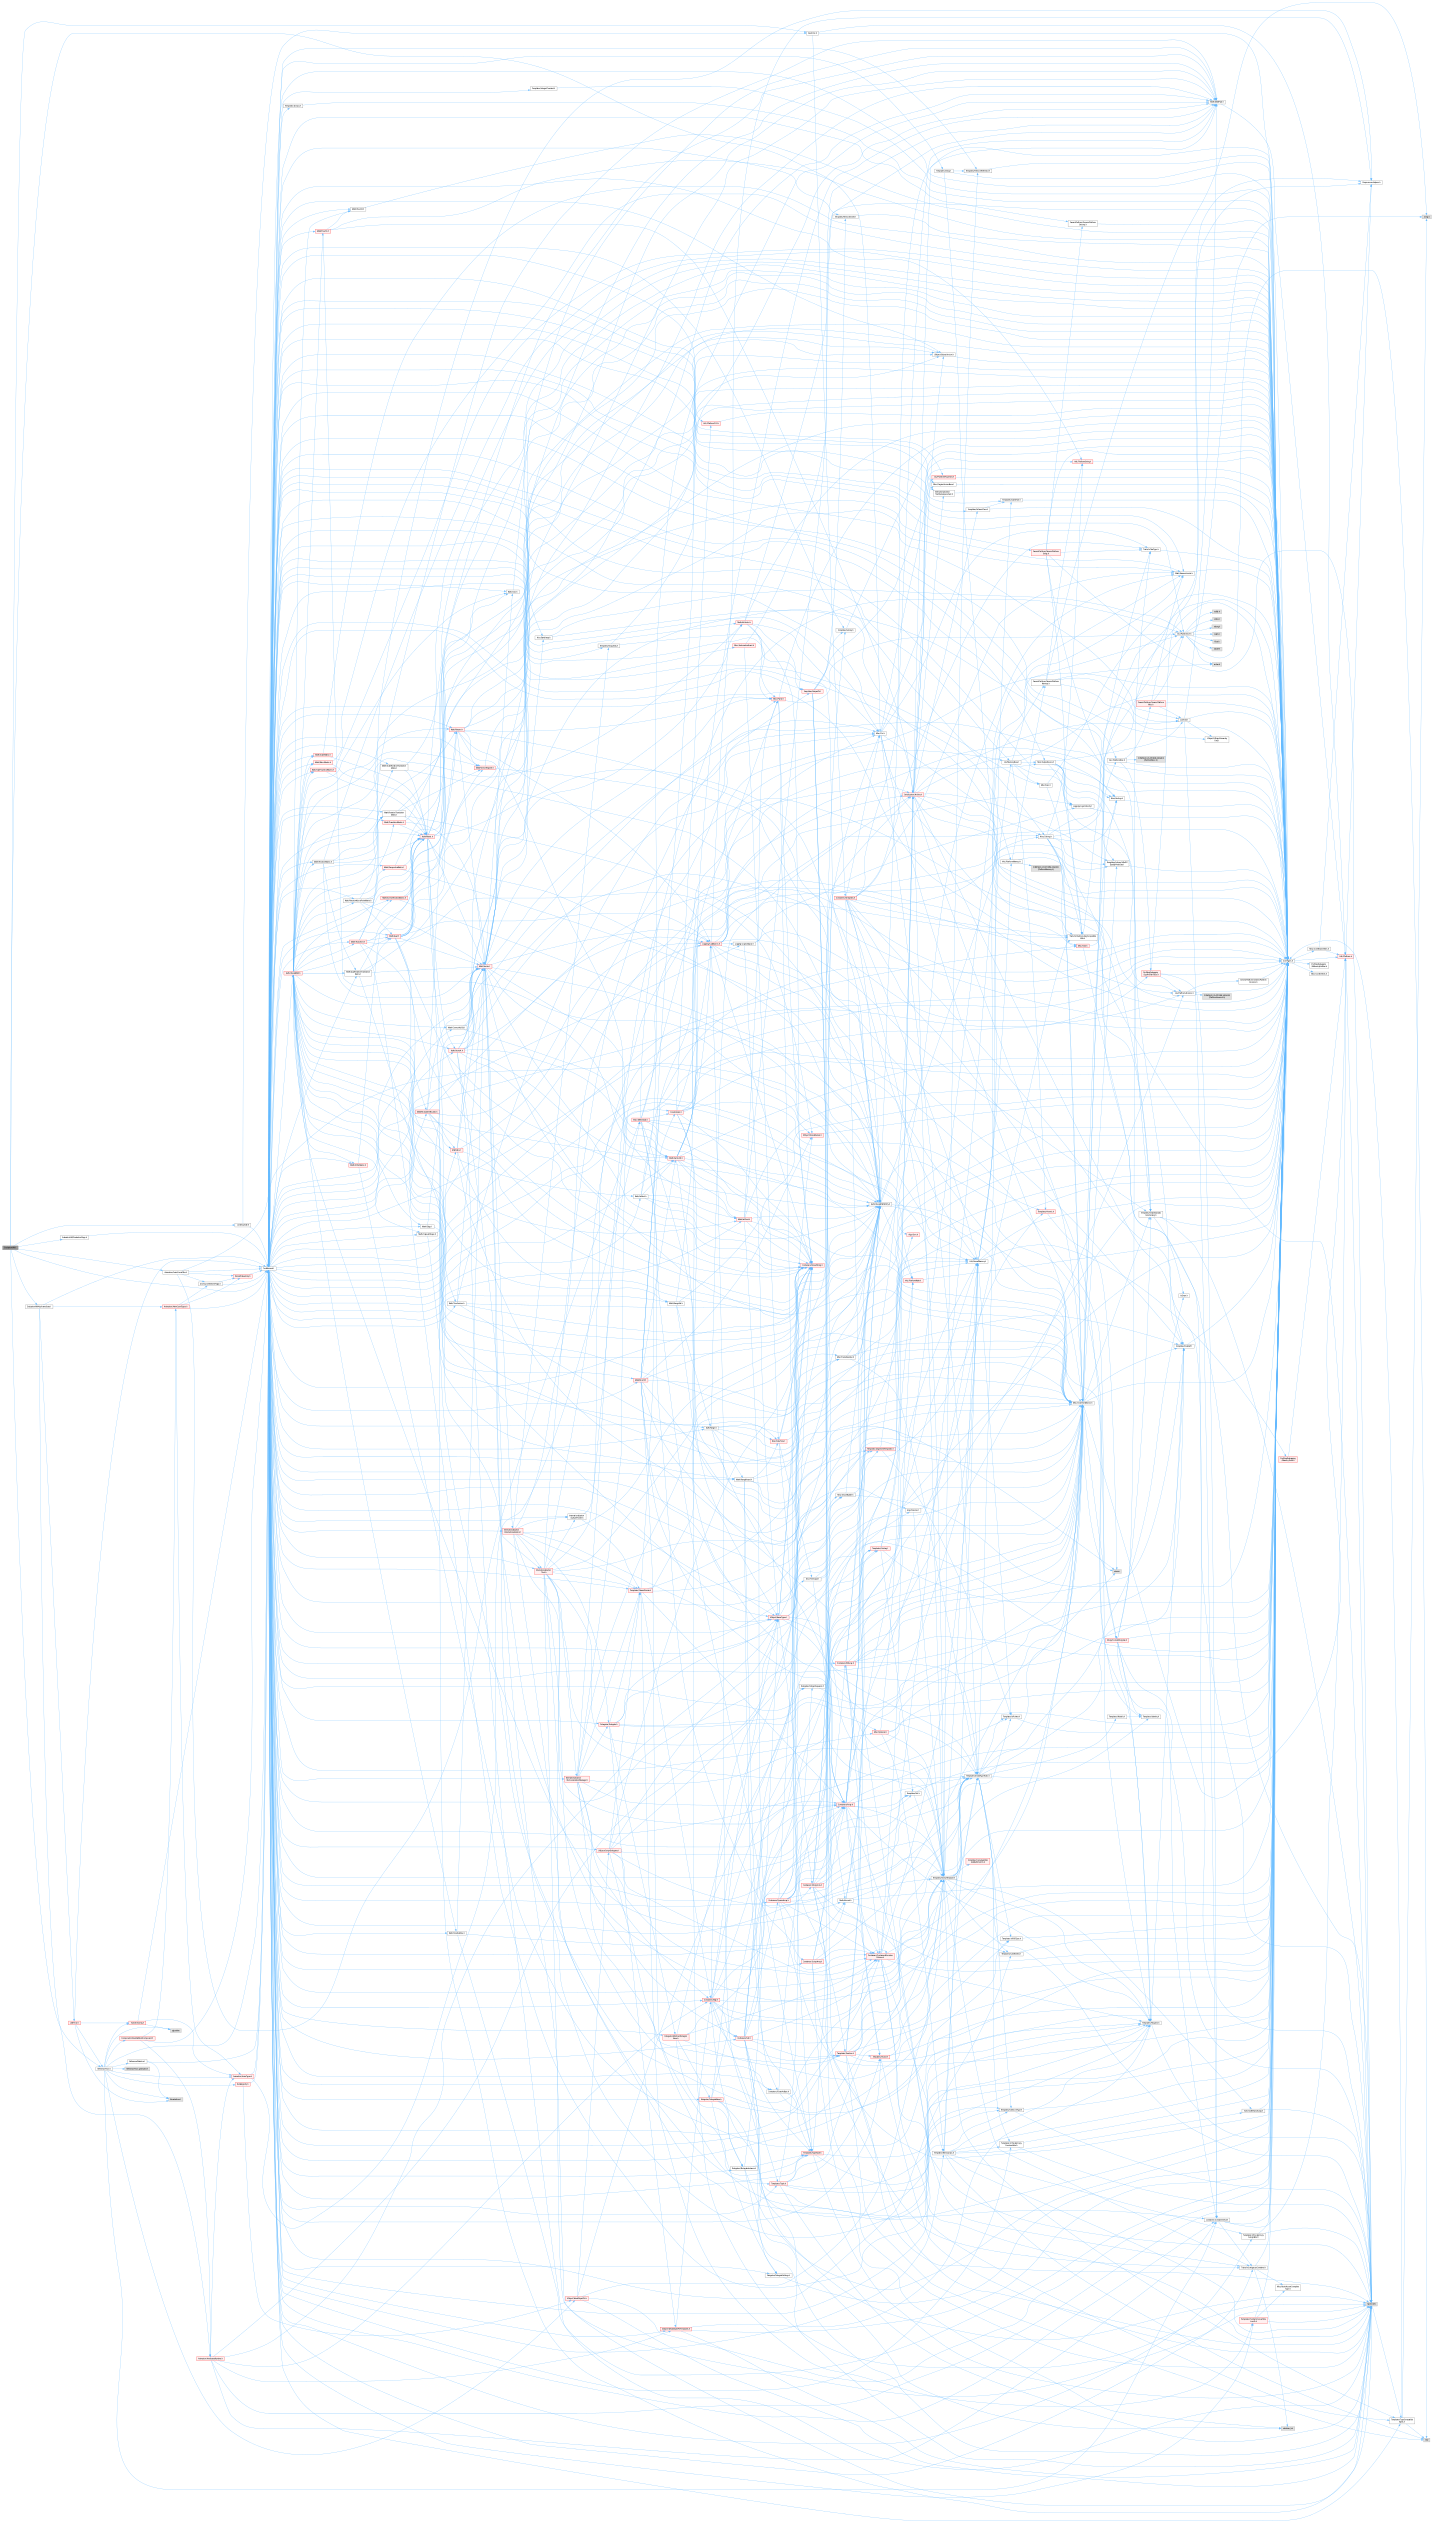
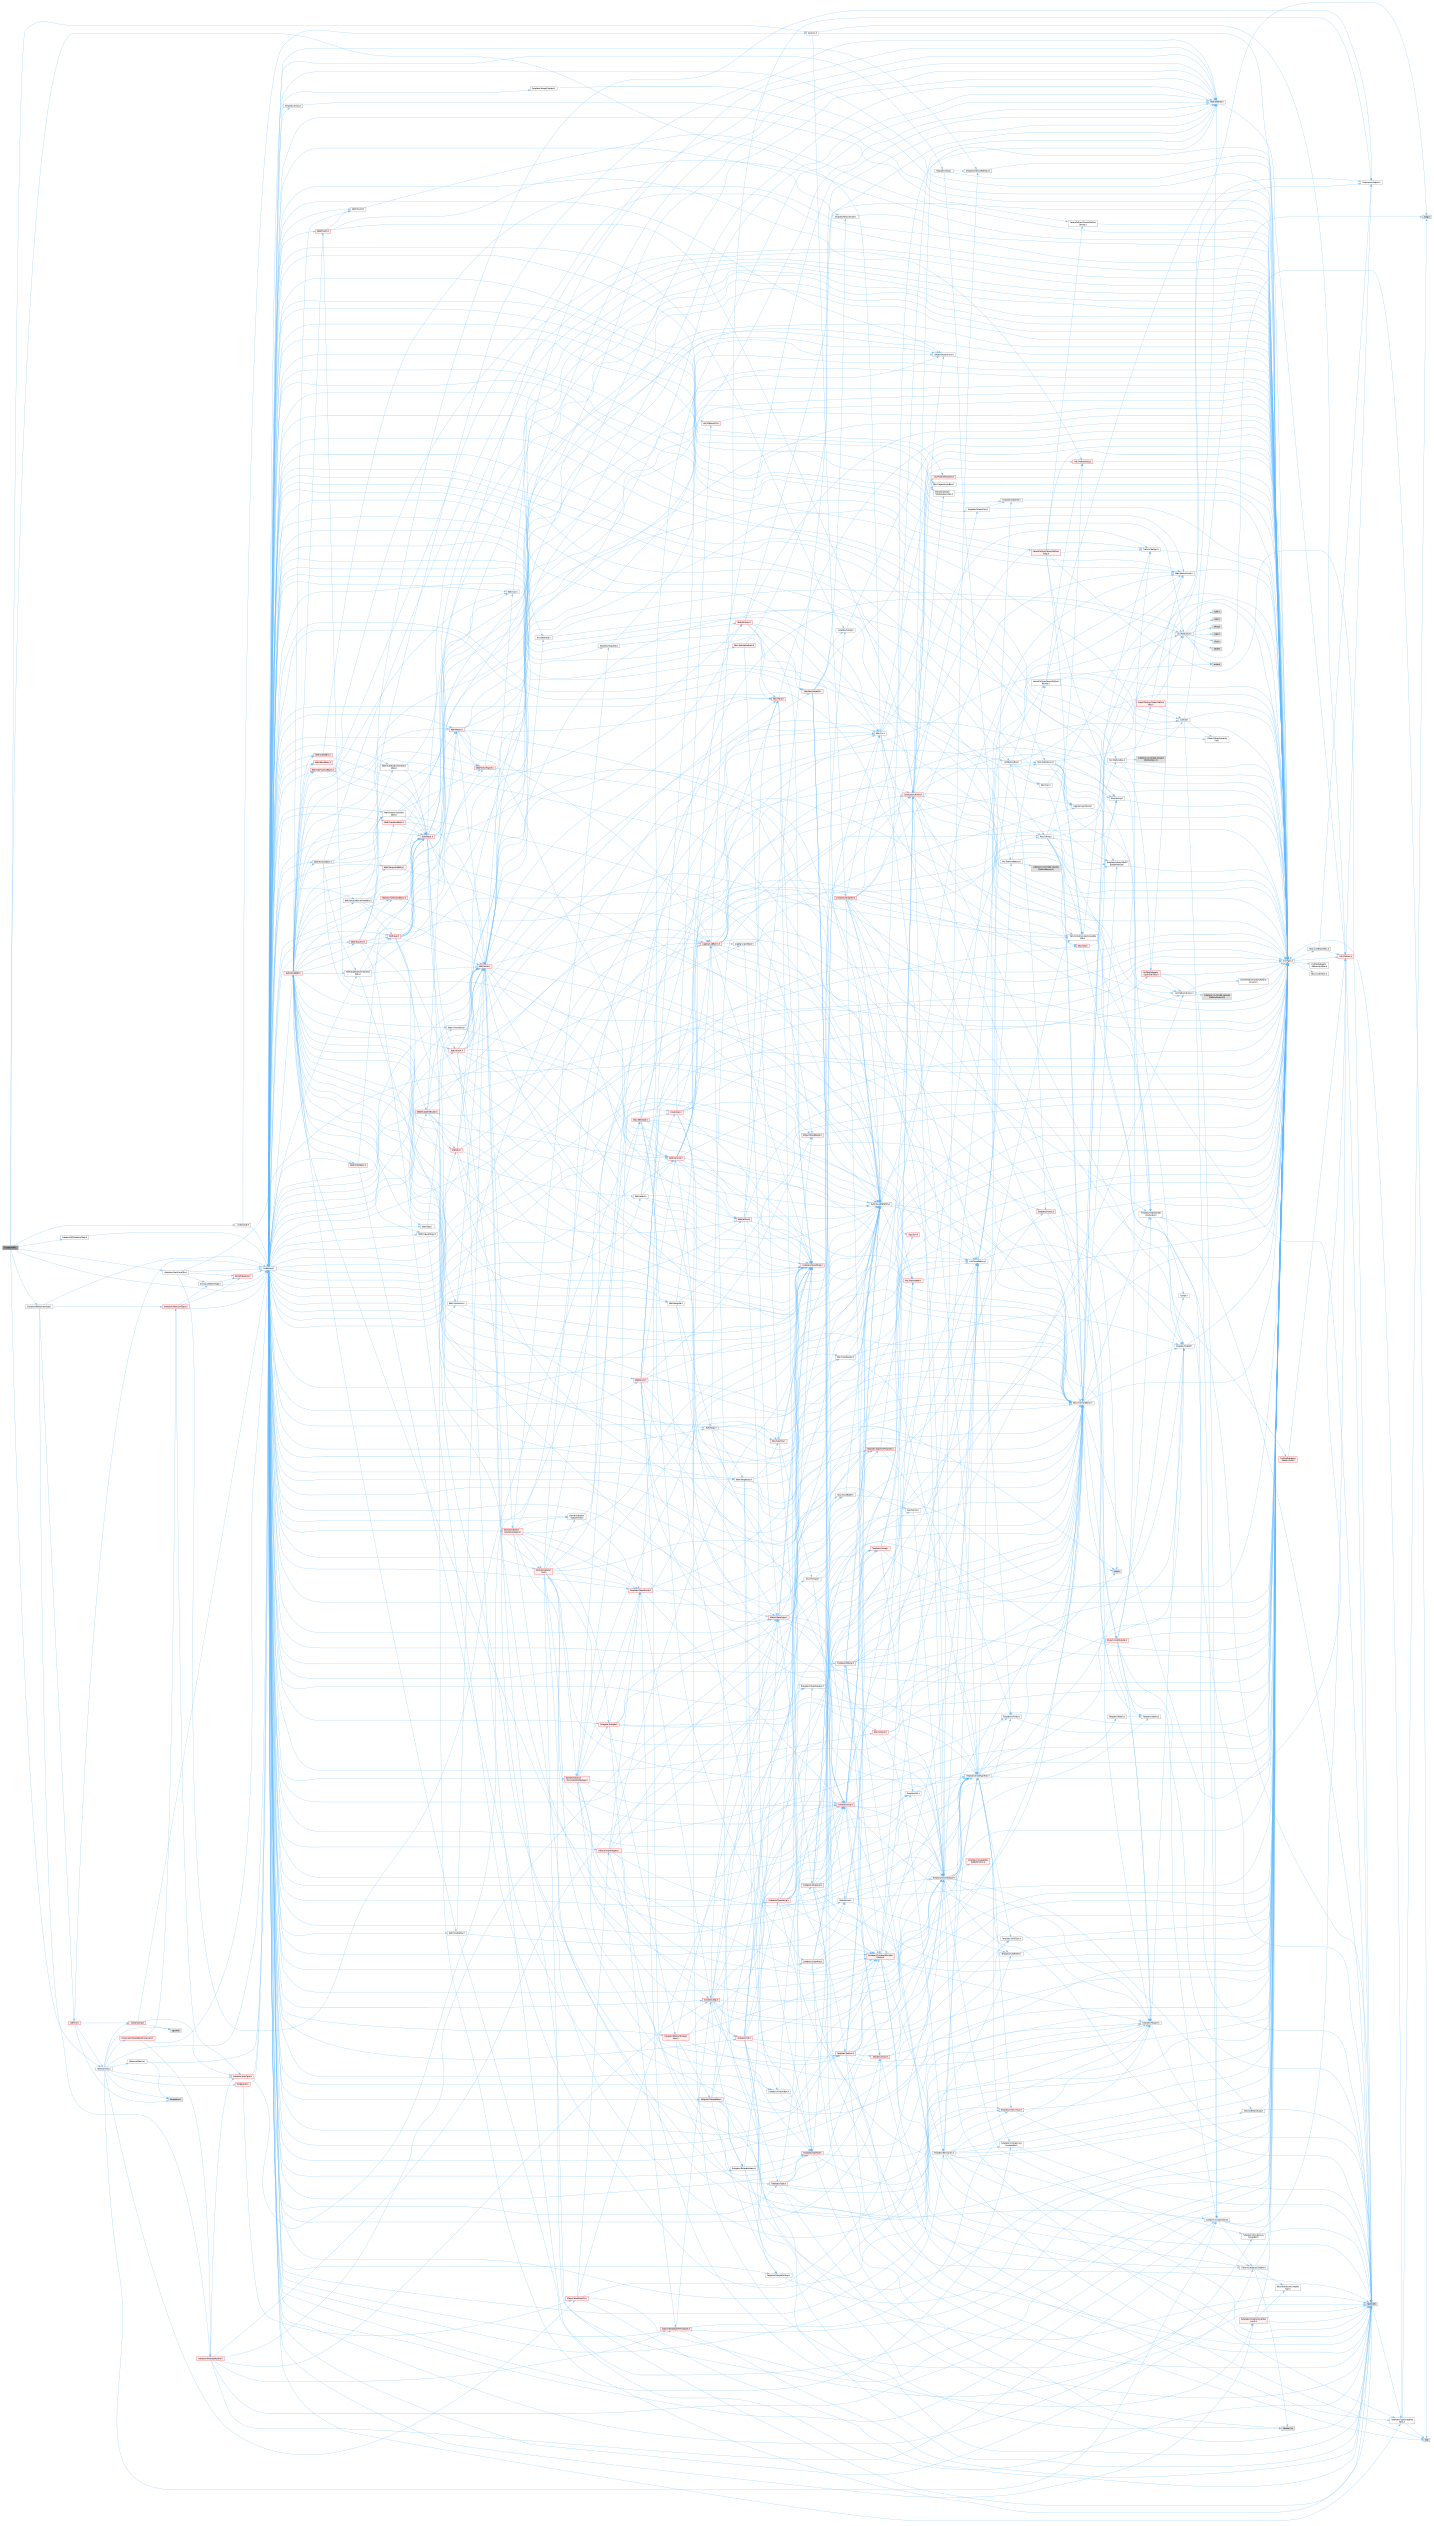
(963, 638) -> none
(137, 2069) -> none
(1011, 2110) -> (1011, 2110)
